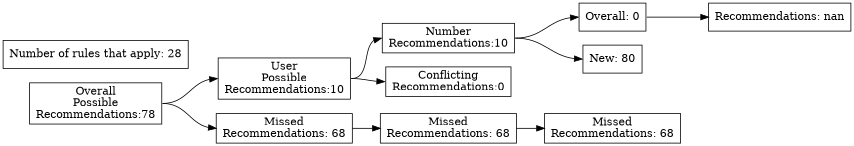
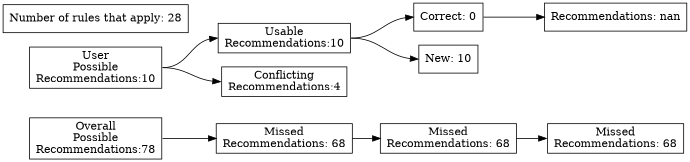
(612, 17) -> (448, 17)
(448, 38) -> (284, 38)
(612, 59) -> (448, 59)
(448, 82) -> (284, 82)
(187, 94) -> none
